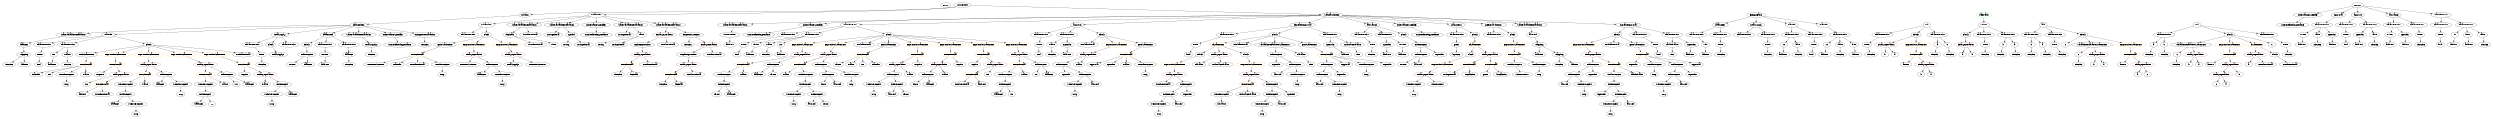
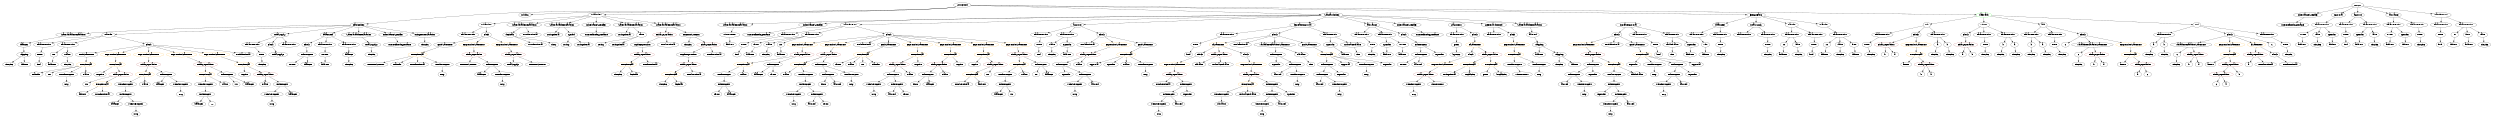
(946, 5) -> none
none -> (1358, 10)
none -> (1473, 10)
(444, 20) -> (574, 12)
(1395, 20) -> none
(1492, 20) -> none
none -> (1954, 20)
none -> (2014, 20)
none -> (2091, 20)
(1494, 25) -> (1494, 25)
(554, 45) -> (554, 45)
